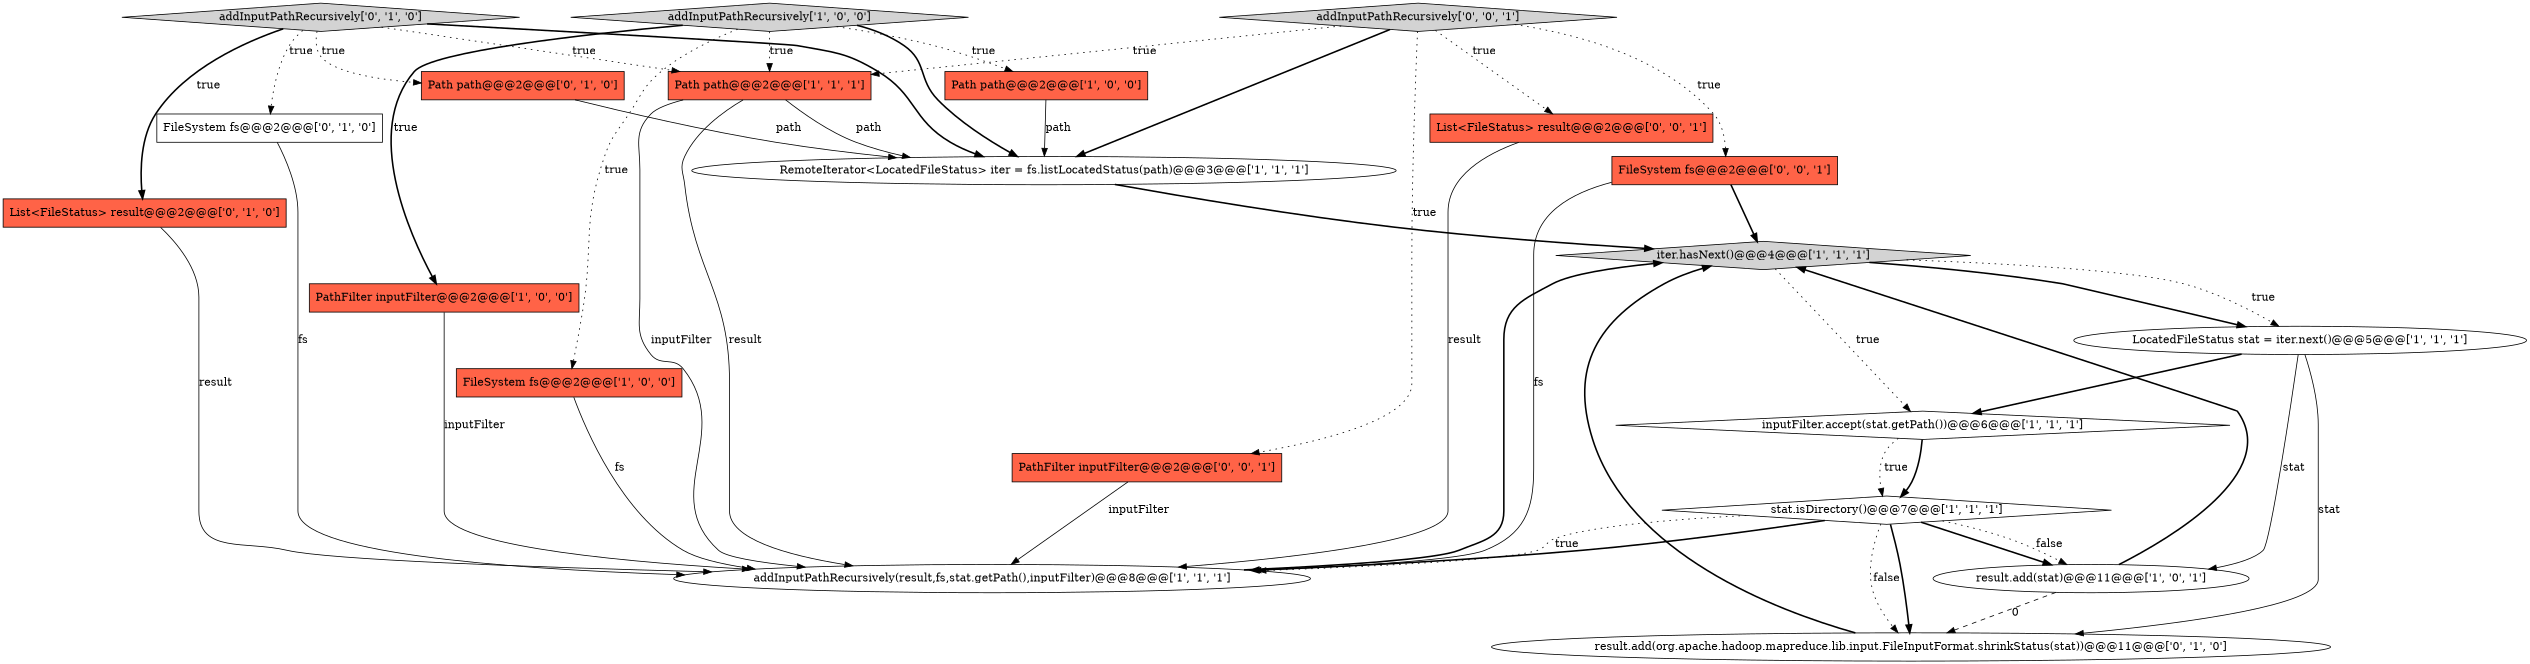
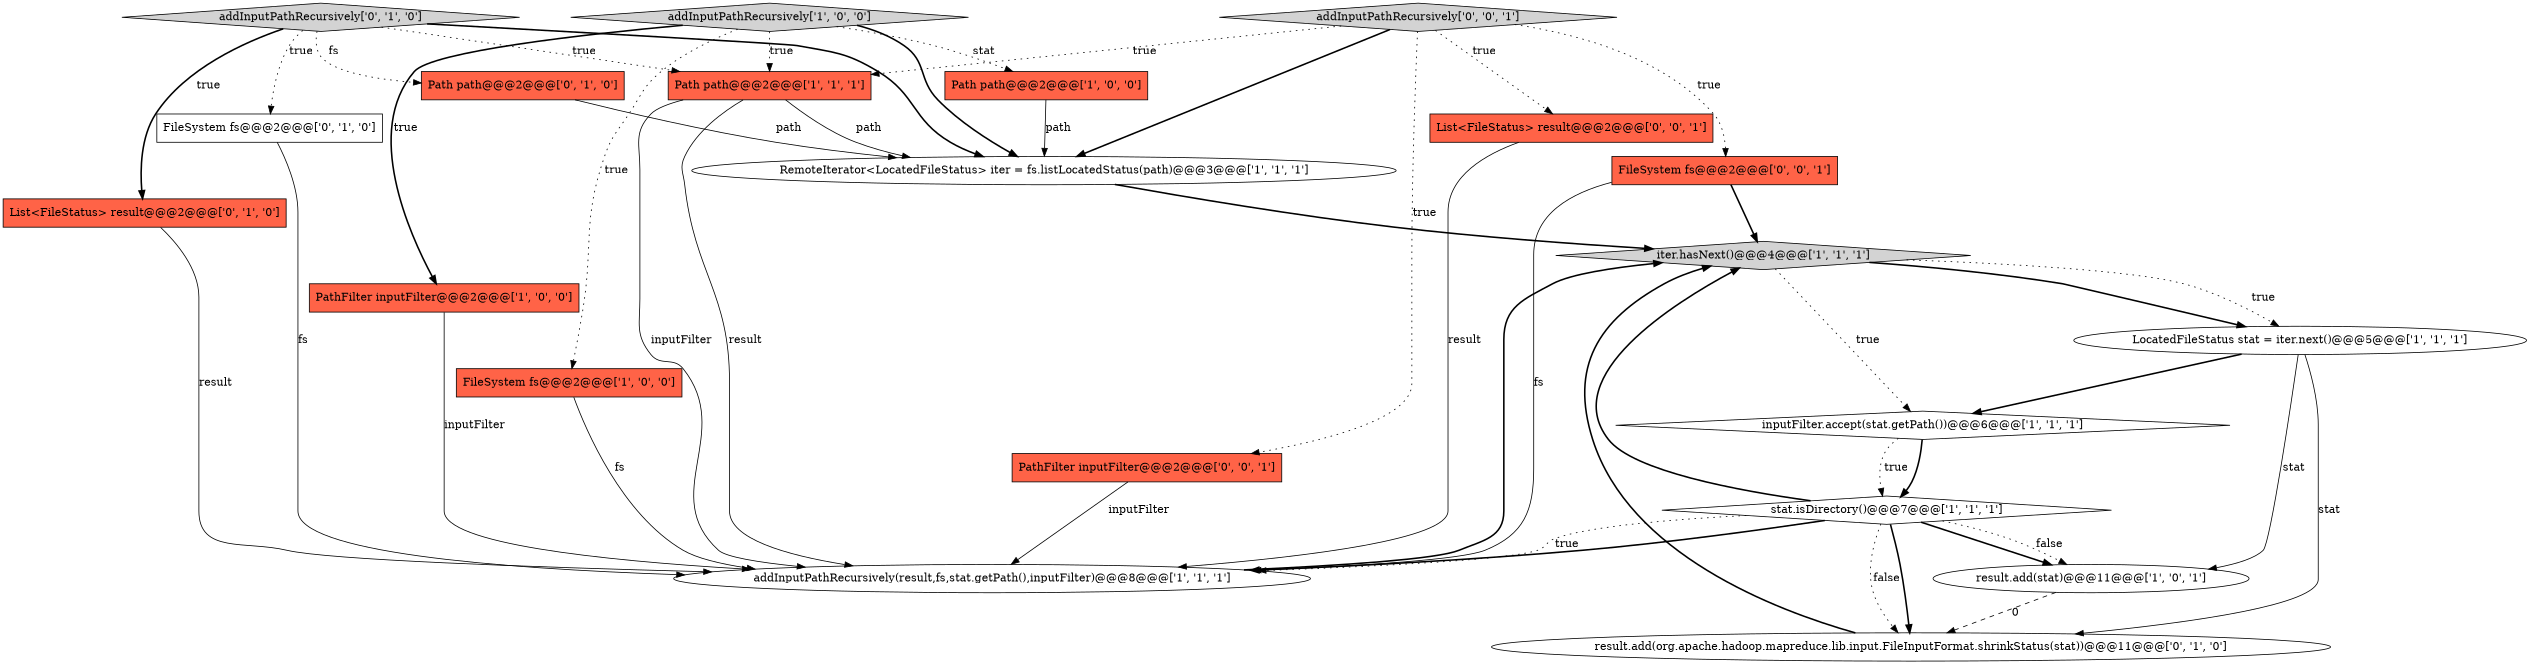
(334, 51) -> (334, 51)
(984, 51) -> (984, 51)
(2124, 374) -> (1604, 431)
